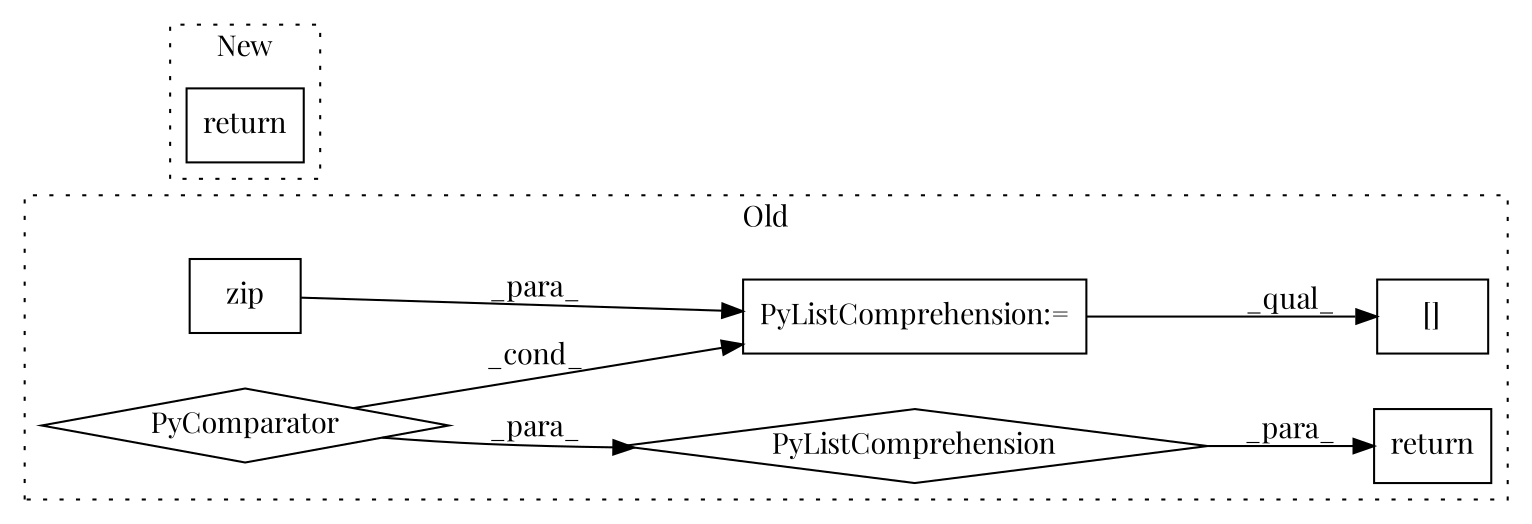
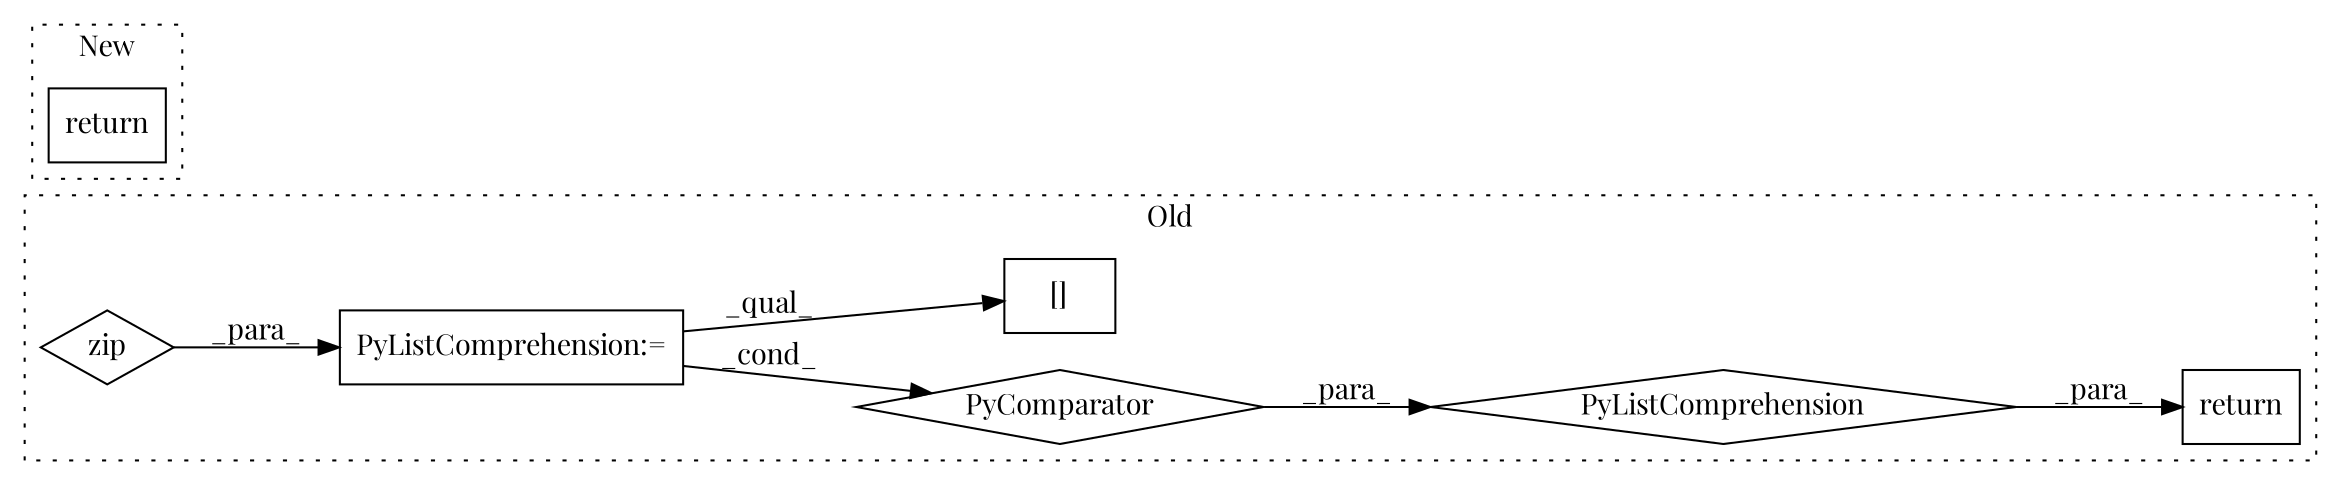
(245, 296) -> (107, 347)
(538, 378) -> (797, 378)
